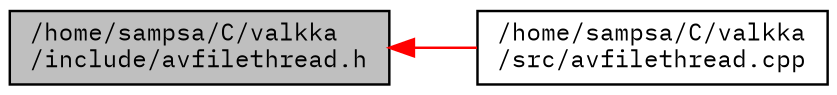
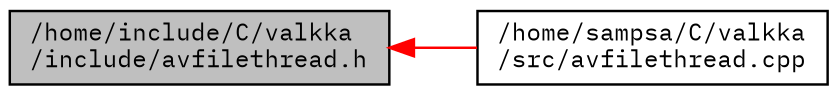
(200, 48) -> (200, 48)
